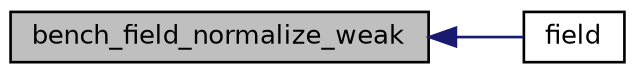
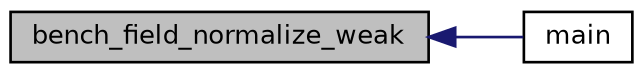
(574, 37) -> (578, 37)
